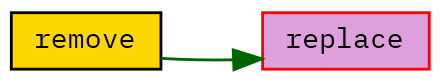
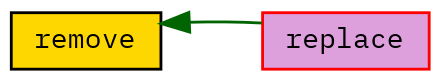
(197, 60) -> (226, 22)
